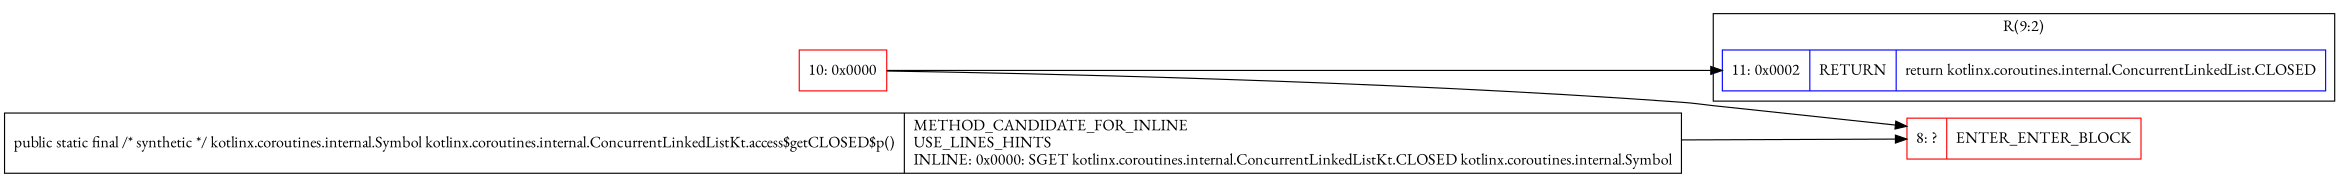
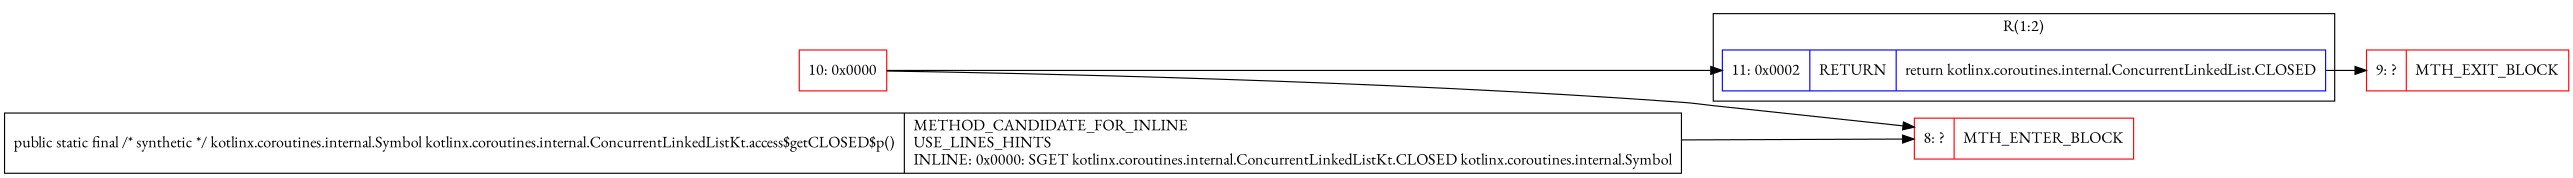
(2024, 27) -> (2024, 27)
none -> (2468, 70)
(2044, 138) -> (2044, 138)
